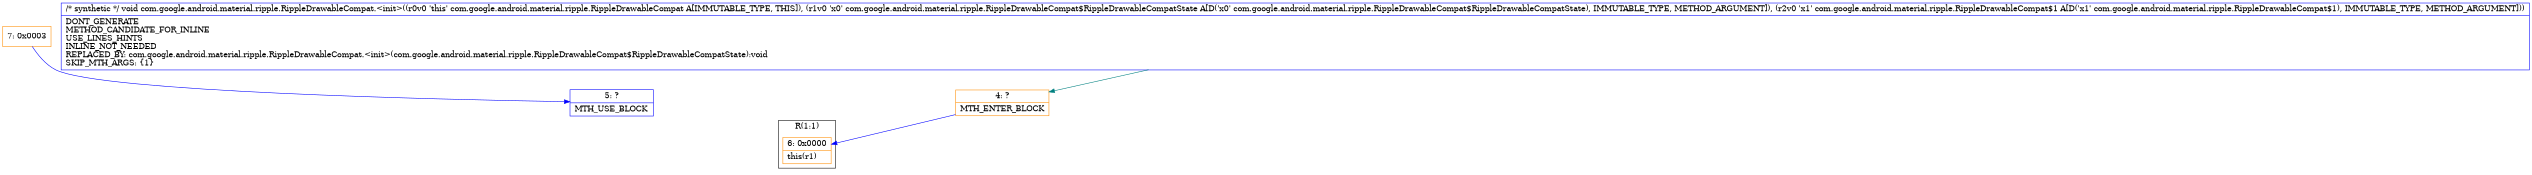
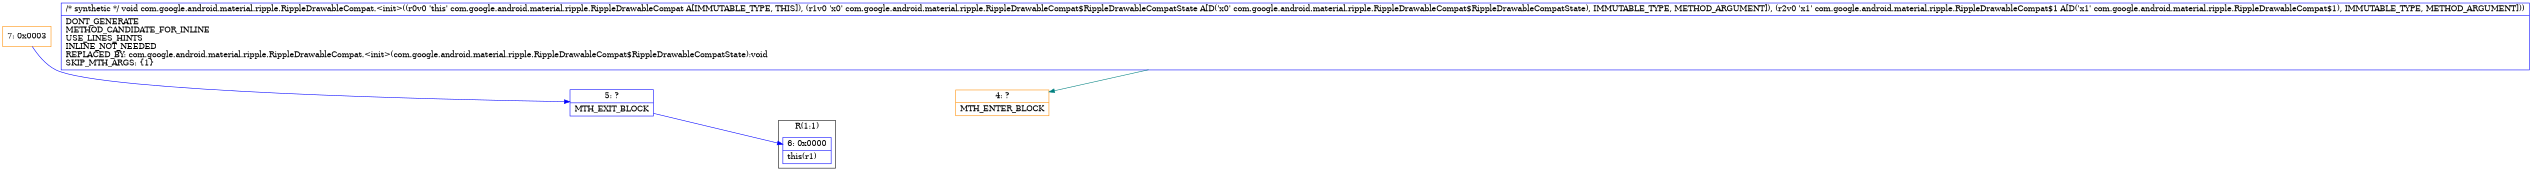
(611, 109) -> (612, 109)
(896, 129) -> (715, 128)
(807, 151) -> (807, 151)
